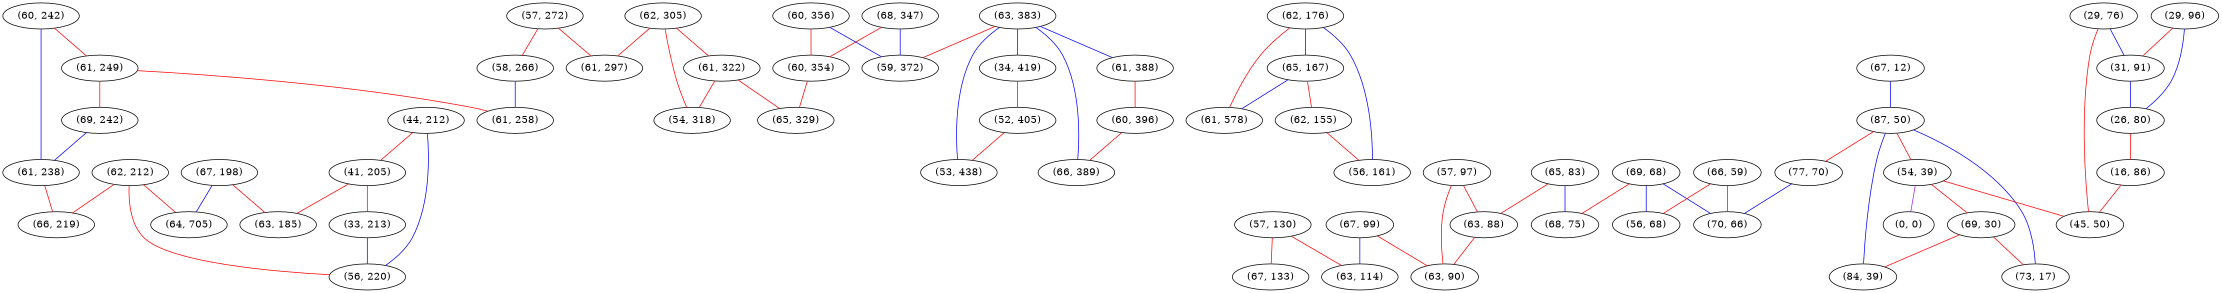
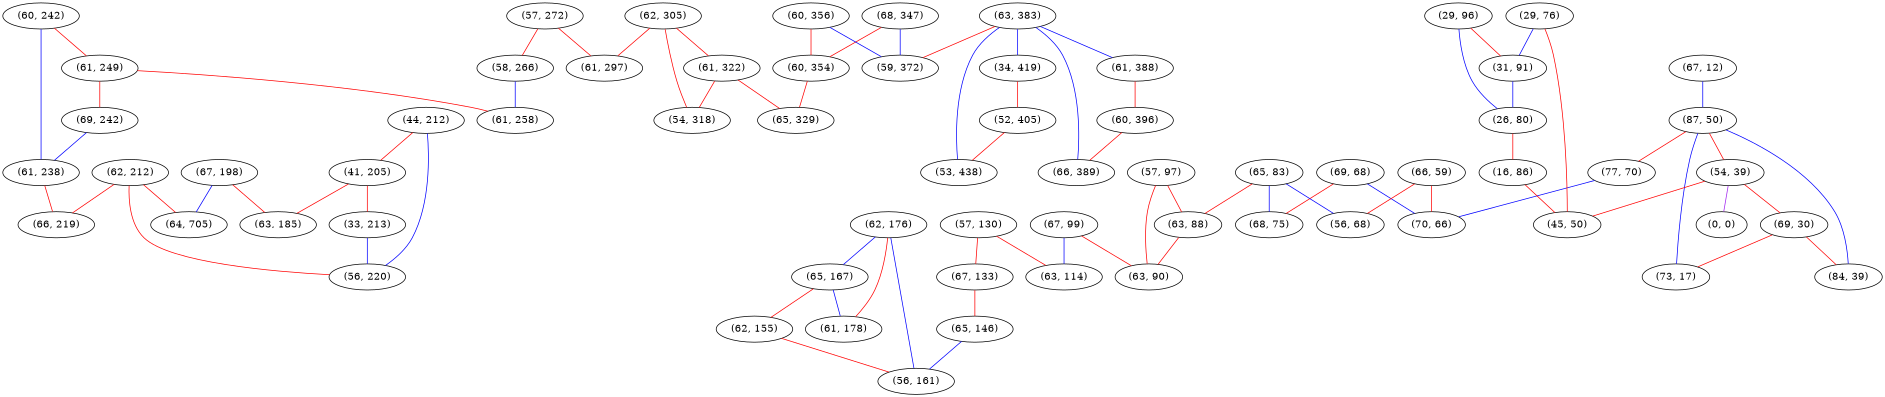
(1224, 120) -> (844, 329)
(1646, 199) -> (1305, 196)
none -> (975, 329)
